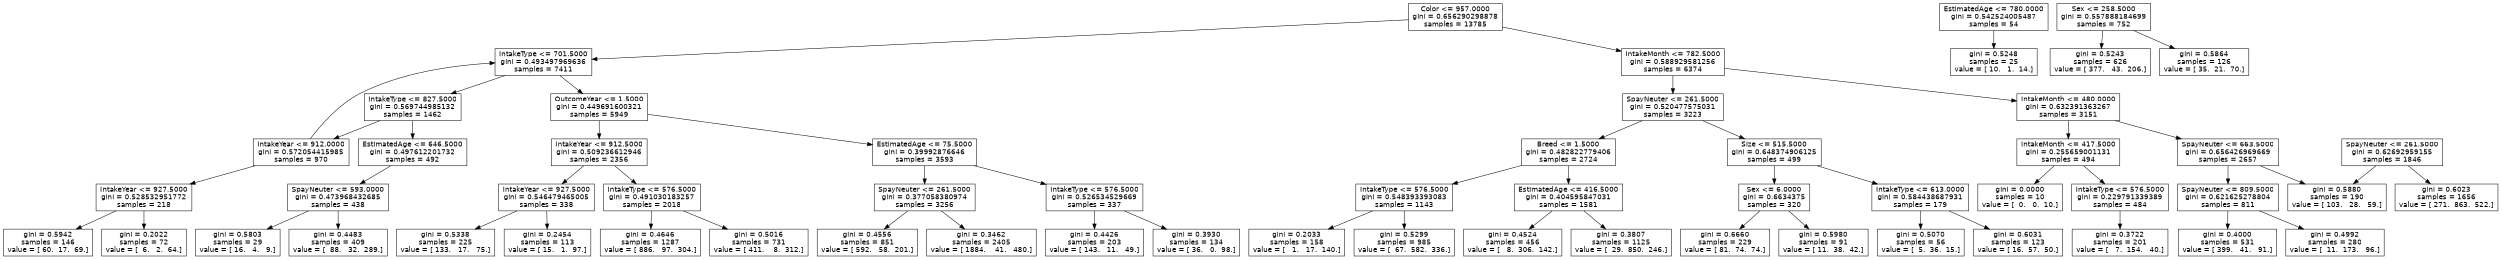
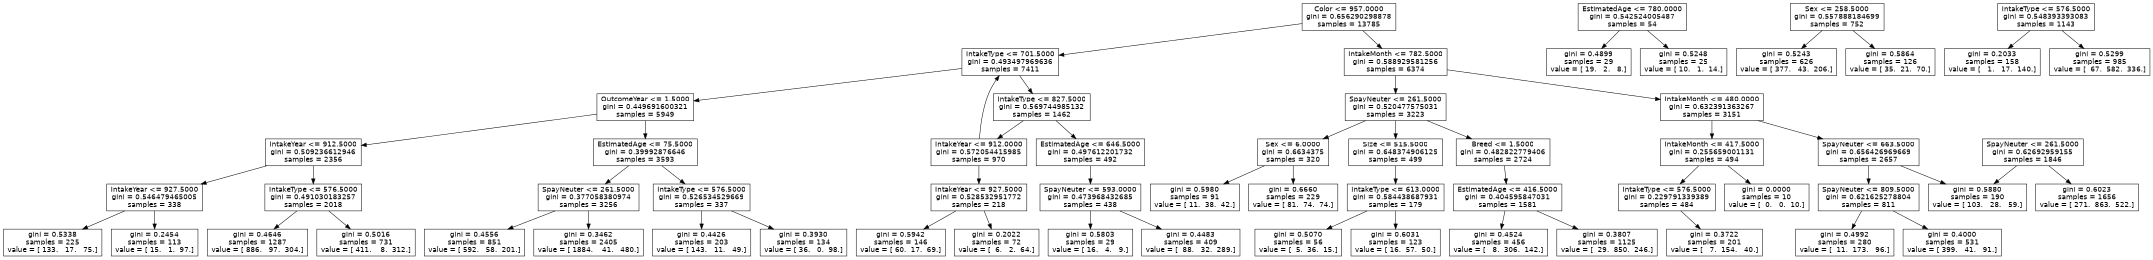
none -> (1589, 62)
(1774, 172) -> (1347, 129)
(1489, 174) -> none
